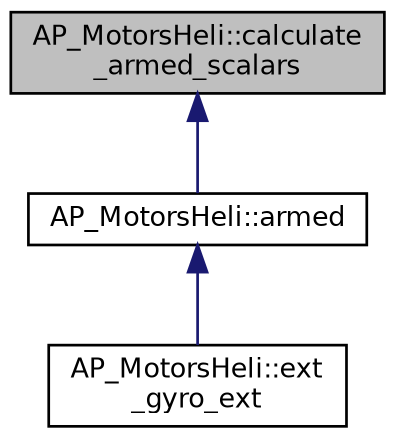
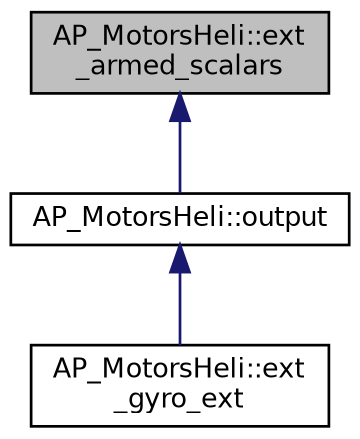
(198, 53) -> (180, 53)
(198, 219) -> (180, 219)
